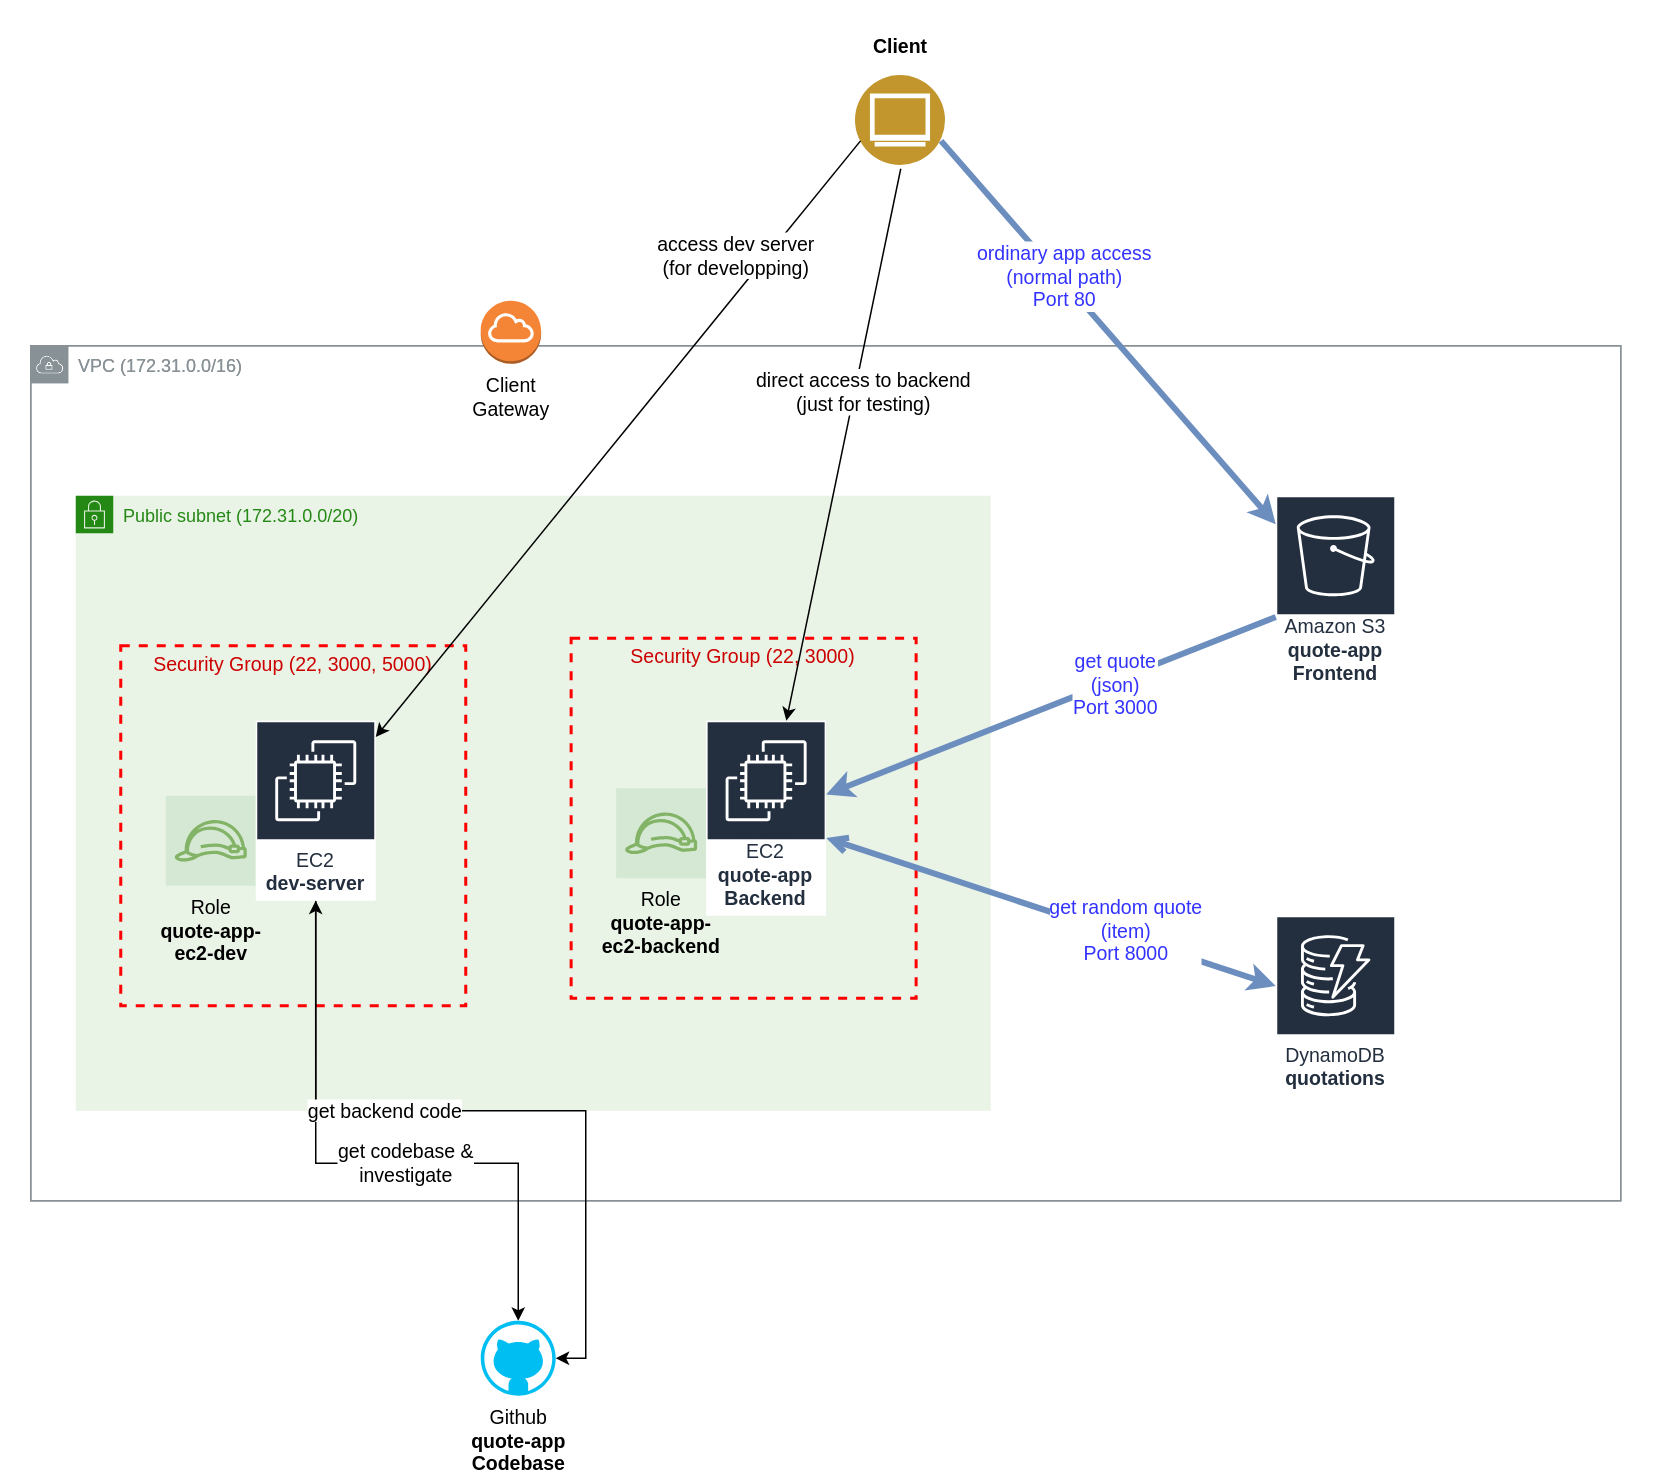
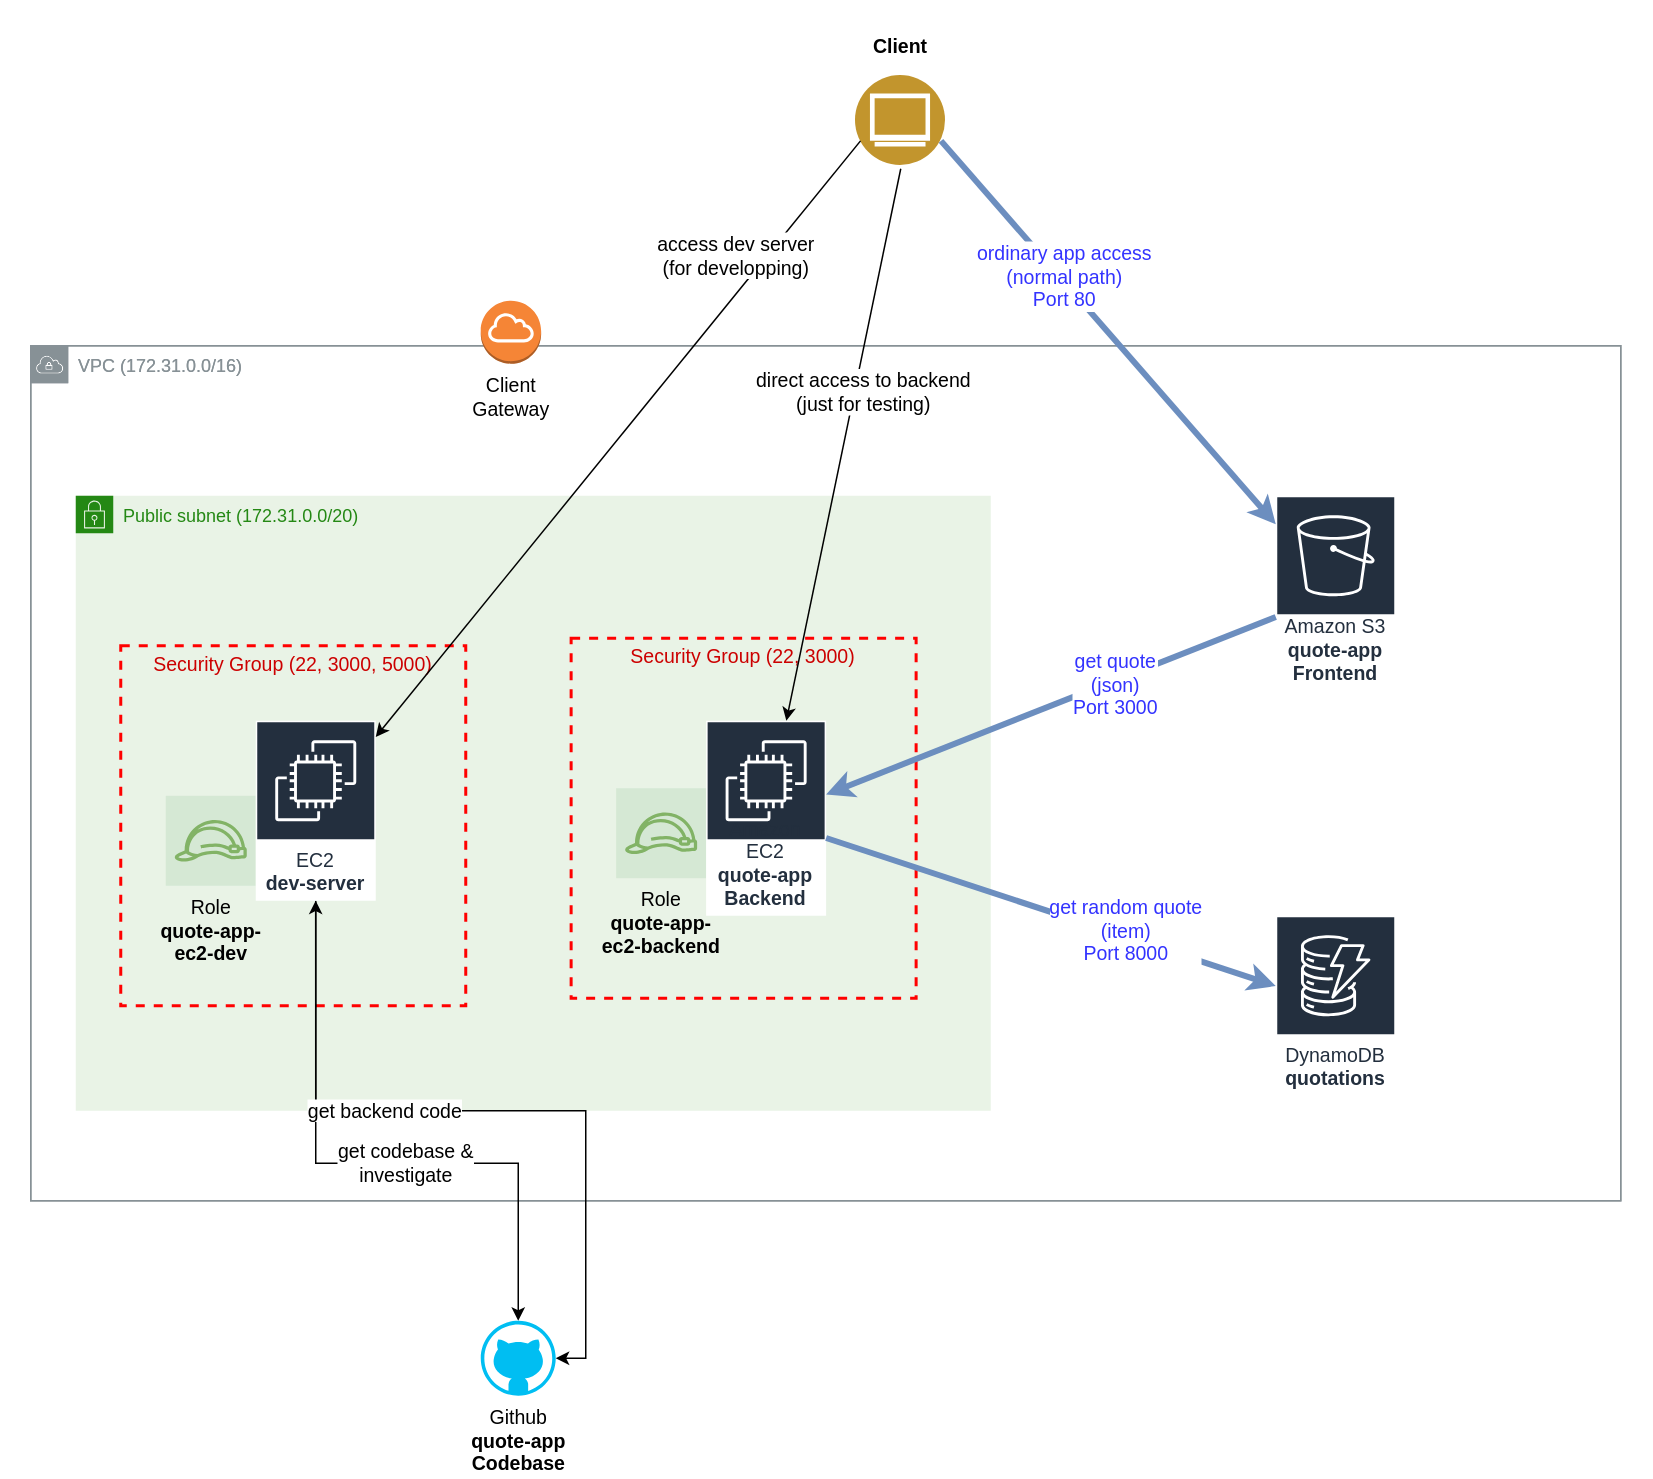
(841, 843) -> (835, 841)
